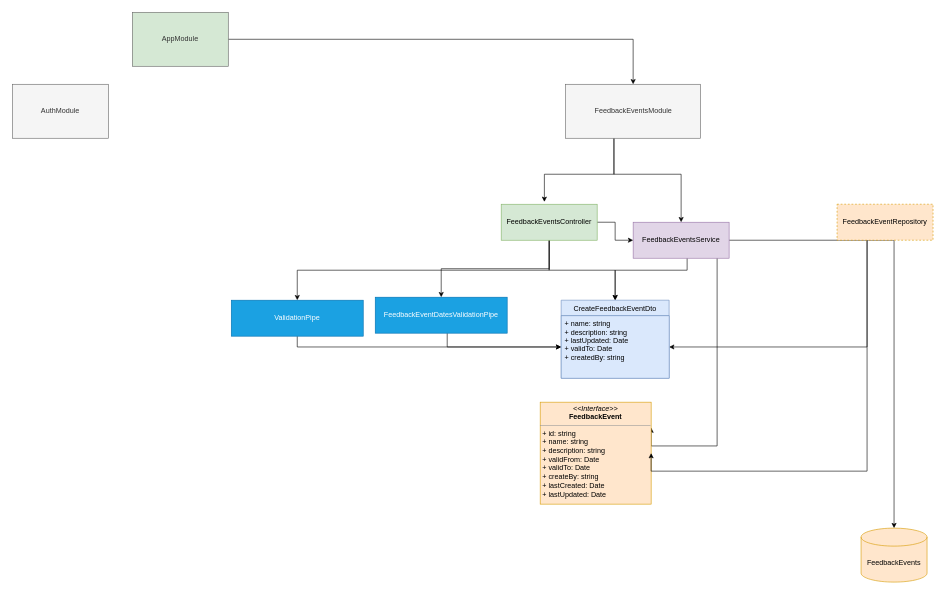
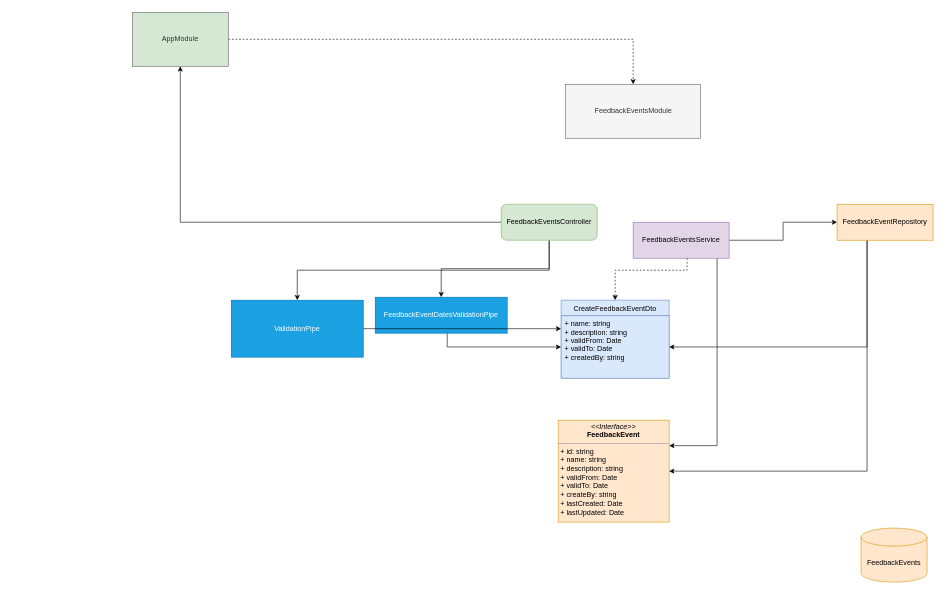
(451, 39) -> (451, 39)
(60, 111) -> none
(680, 174) -> none
(545, 186) -> none
(549, 222) -> (549, 222)
(614, 222) -> (180, 222)
(885, 222) -> (885, 222)
(582, 270) -> none
(658, 270) -> (658, 270)
(297, 318) -> (297, 329)
(589, 324) -> (589, 324)
(596, 453) -> (614, 471)
(894, 522) -> (783, 222)
